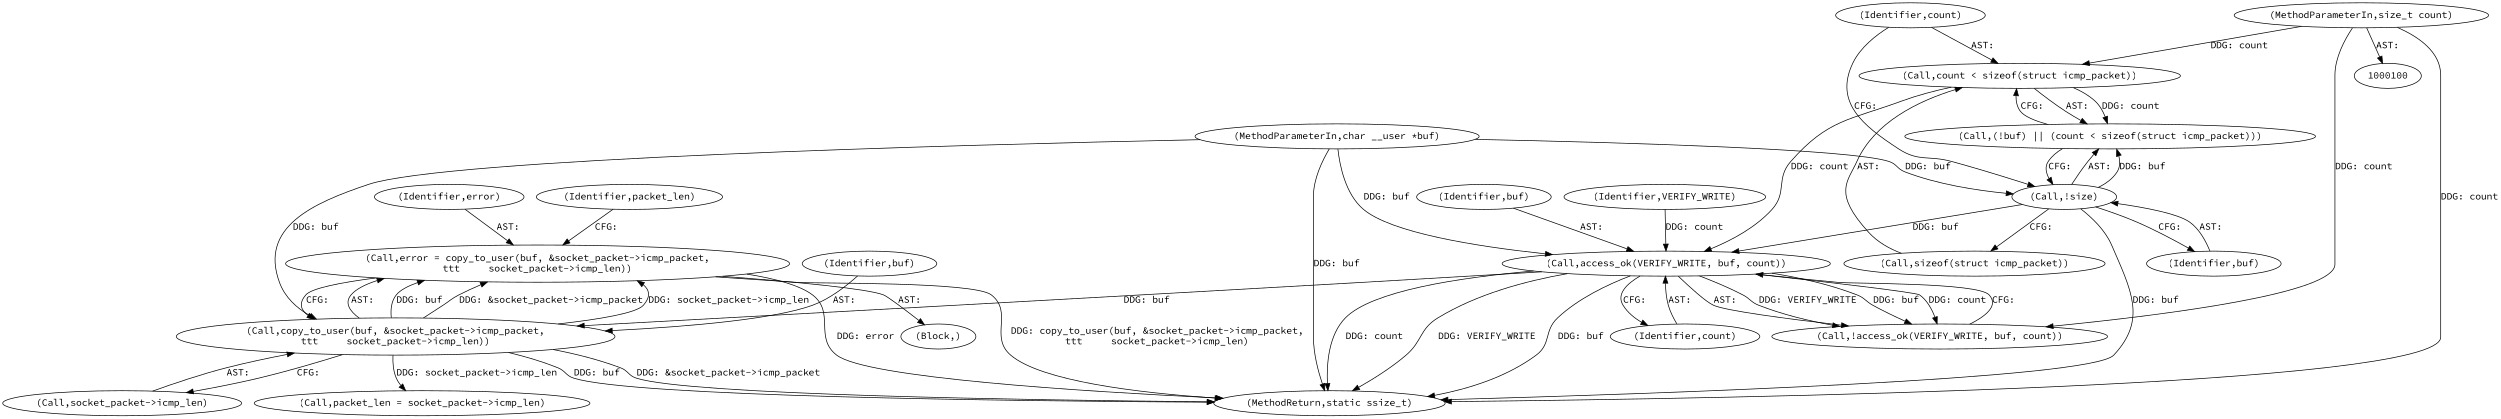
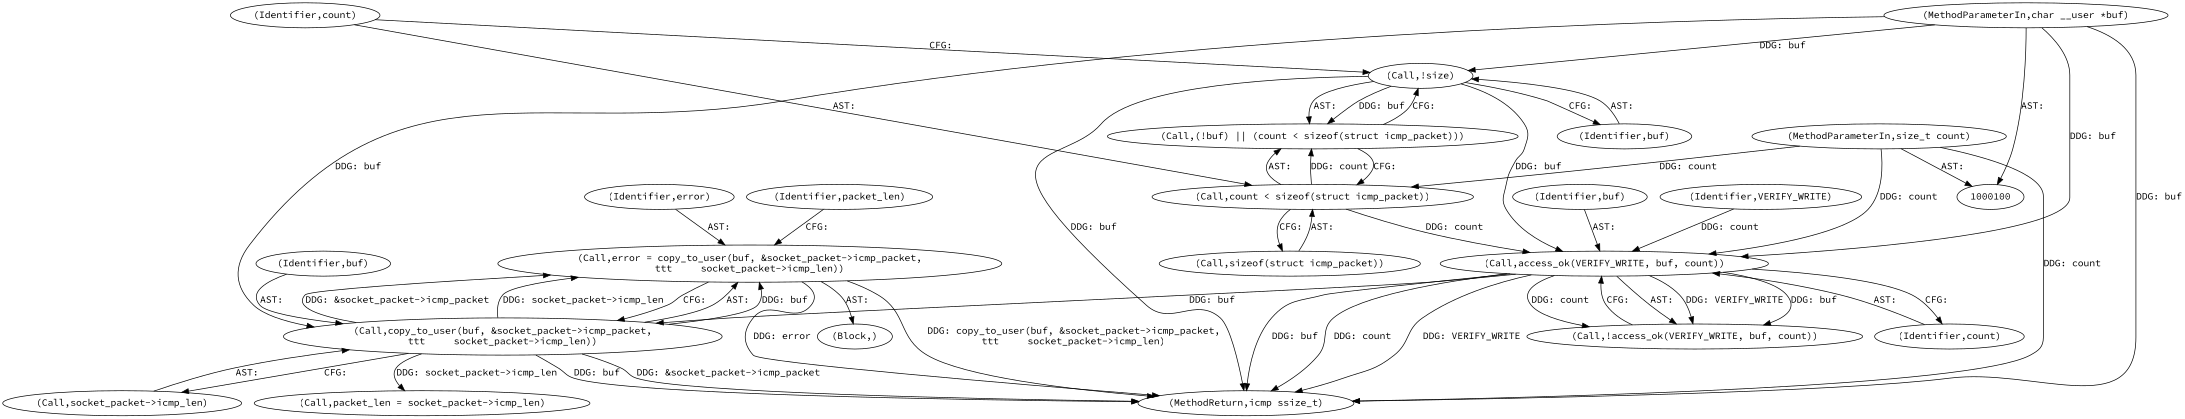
none -> (2021, 105)
(2023, 228) -> (1278, 225)
(2315, 281) -> (1826, 231)
(1329, 403) -> (1246, 403)
